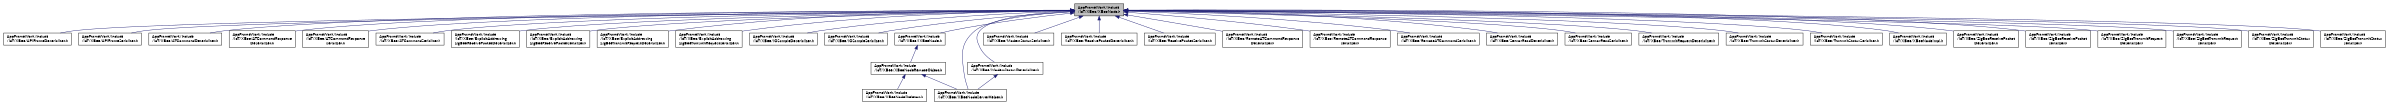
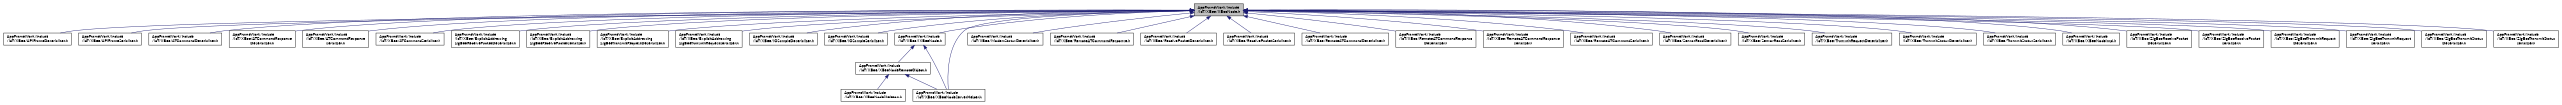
(1019, 39) -> (1092, 39)
none -> (1345, 39)
(986, 83) -> (937, 68)
